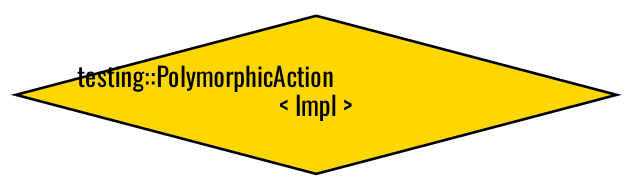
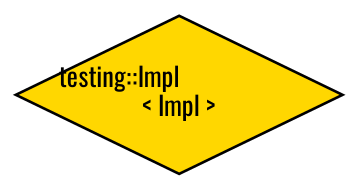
(316, 95) -> (179, 95)
